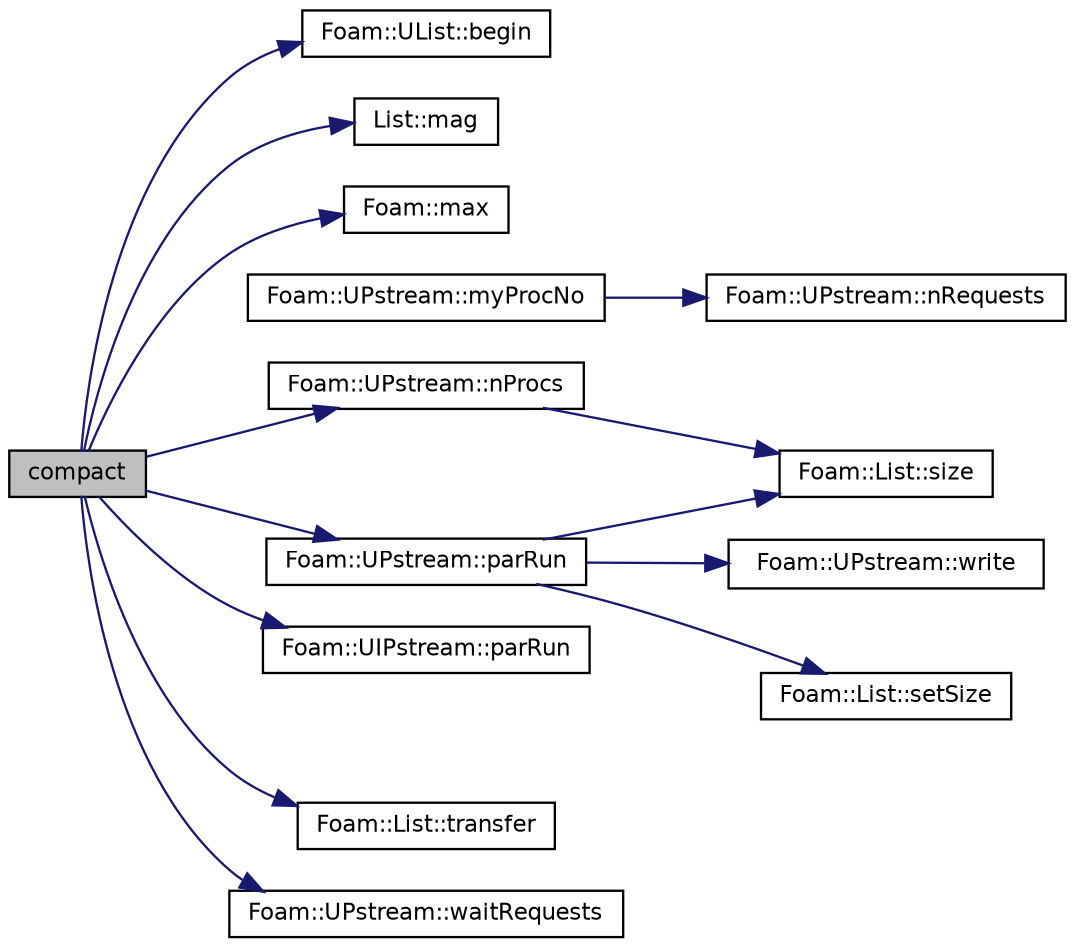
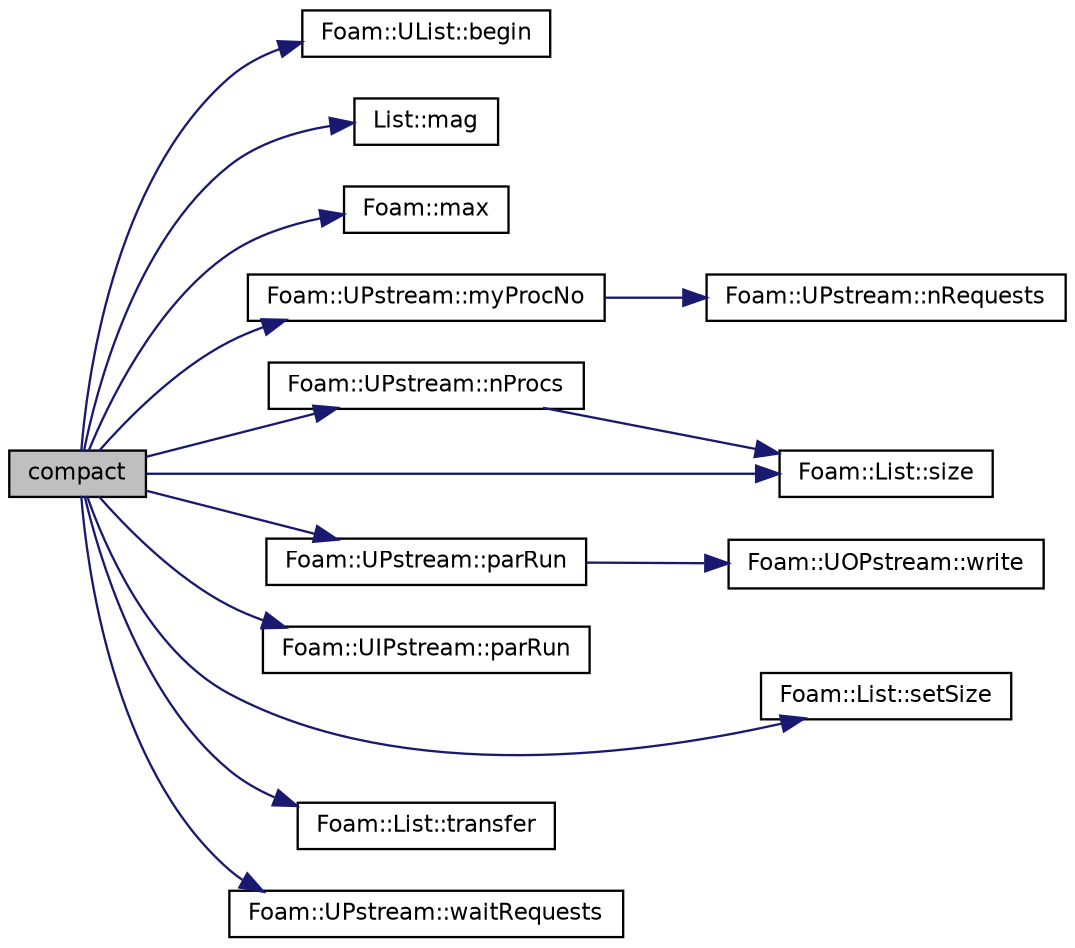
none -> (173, 379)
(649, 519) -> (451, 474)
(886, 564) -> (886, 564)
(671, 620) -> (378, 743)
